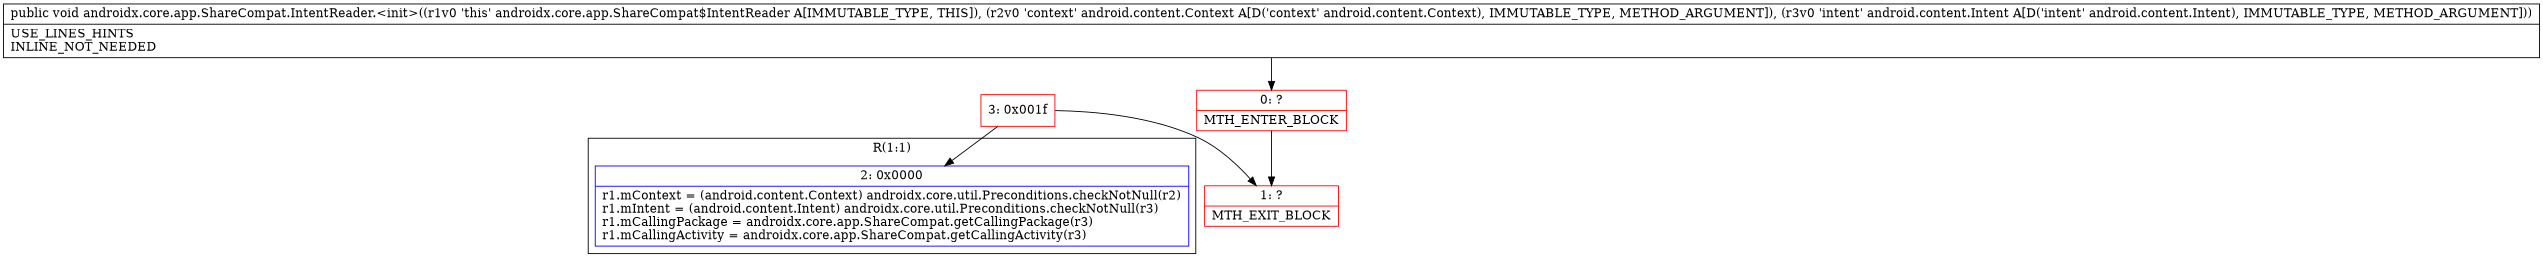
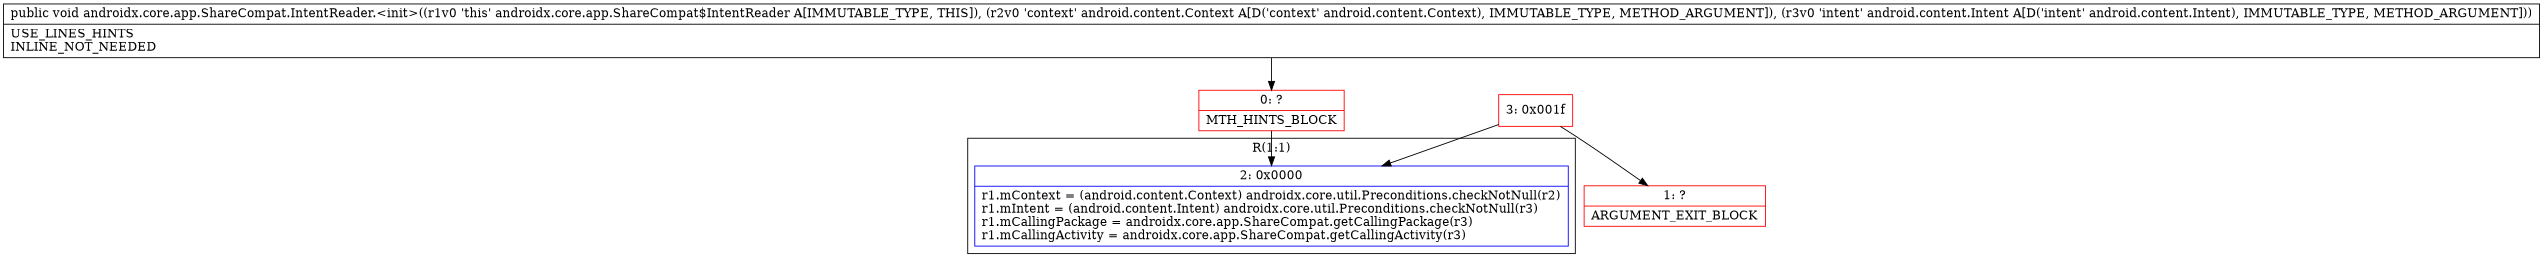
(1272, 120) -> (1272, 120)
(1272, 154) -> (1272, 144)
(1272, 216) -> (1675, 216)
